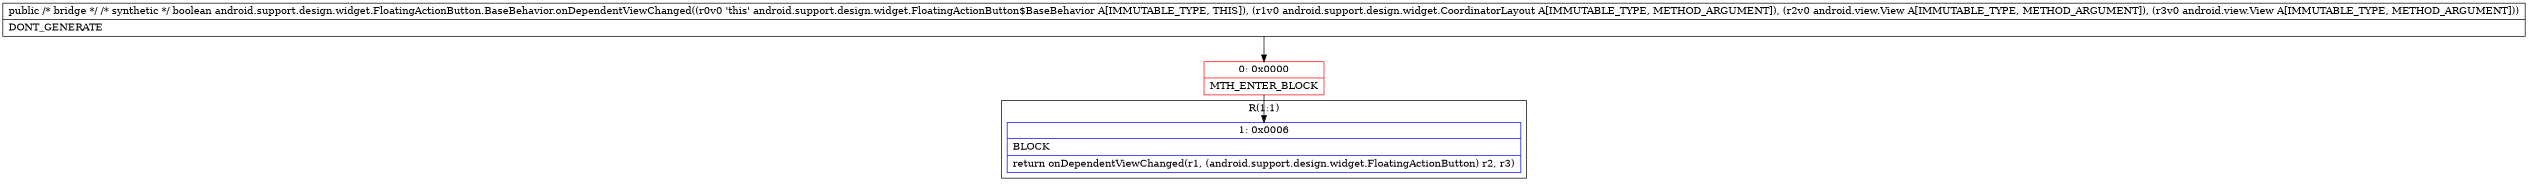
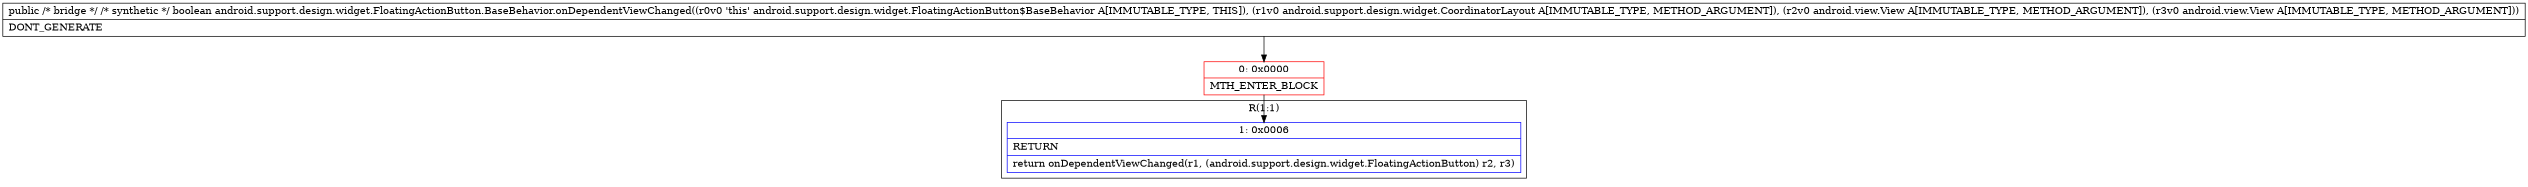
(1031, 147) -> (1036, 147)
